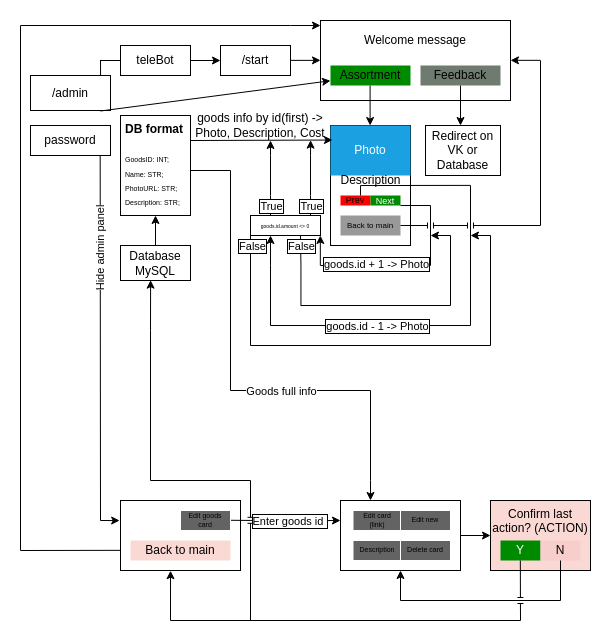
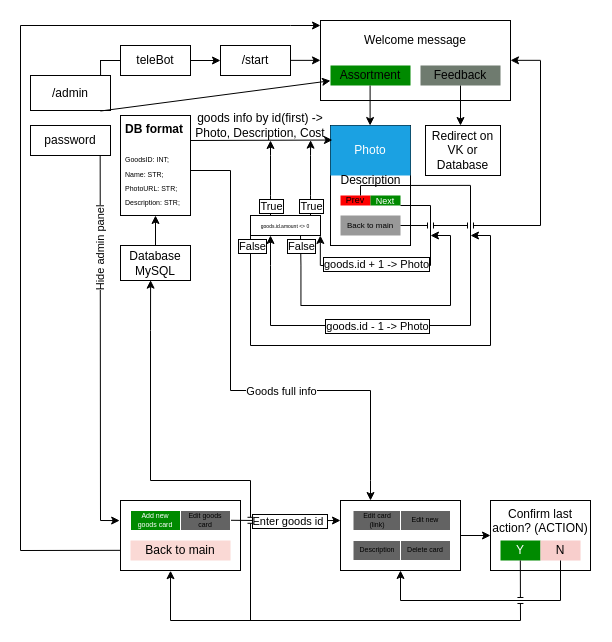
none -> (156, 521)
(541, 536) -> (541, 536)
